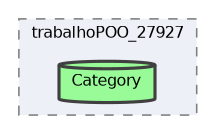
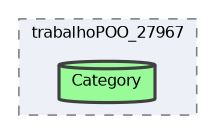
(108, 34) -> (108, 34)
